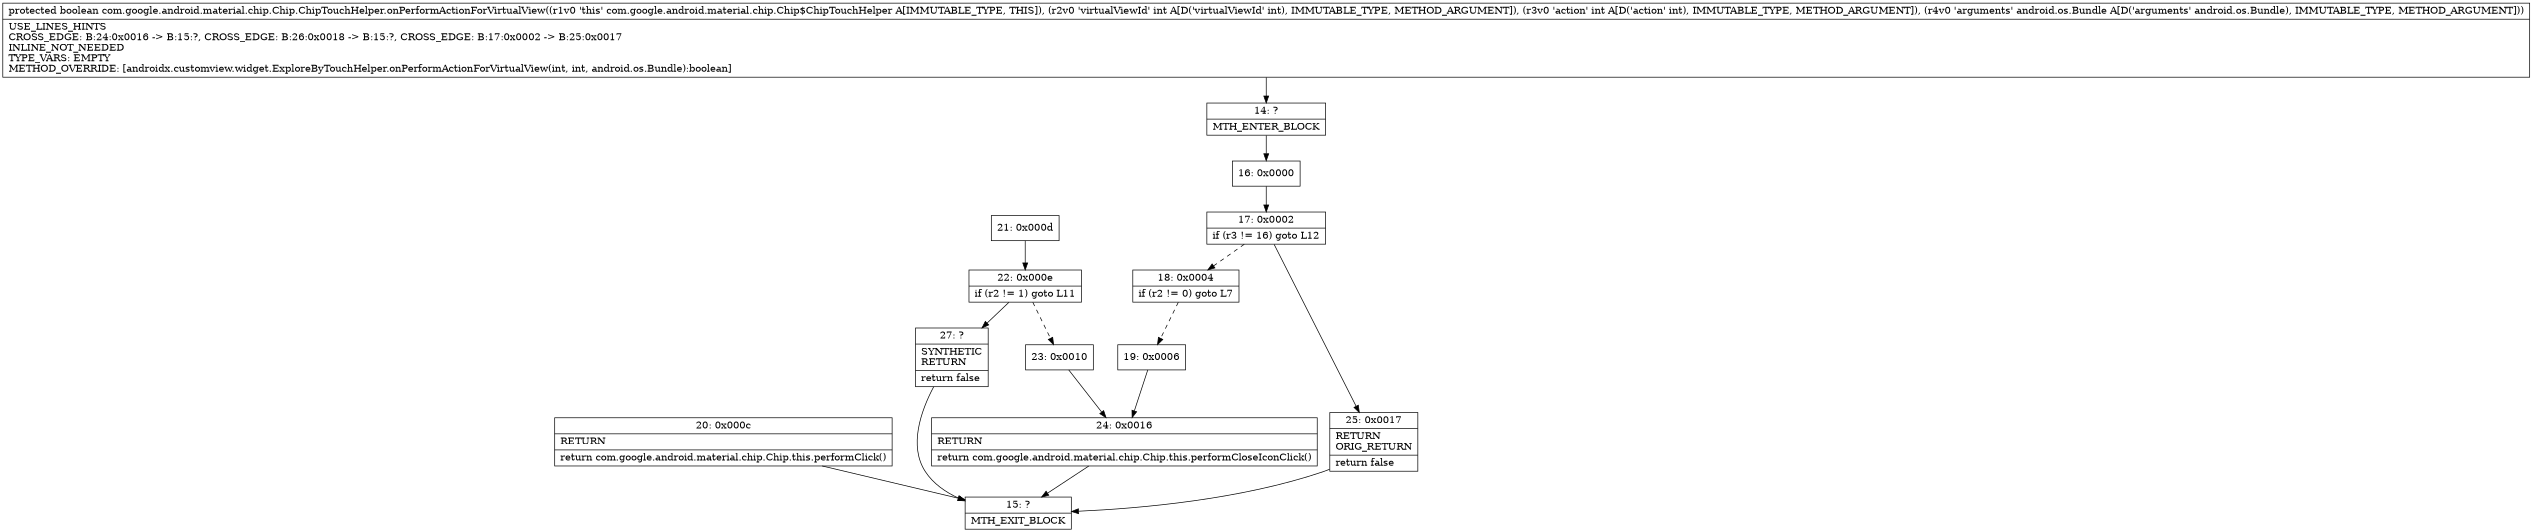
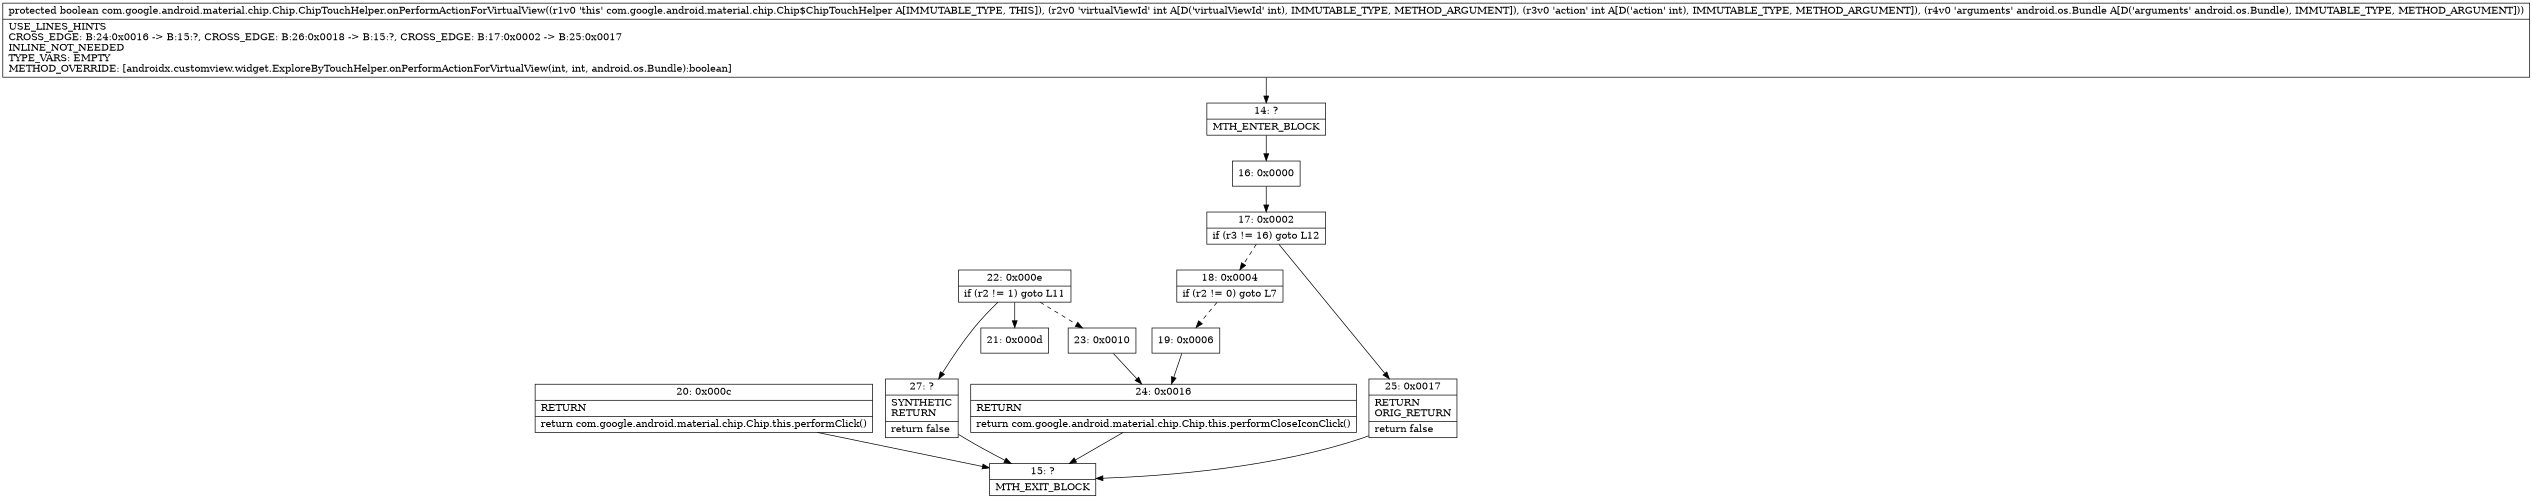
(1025, 252) -> (1015, 311)
